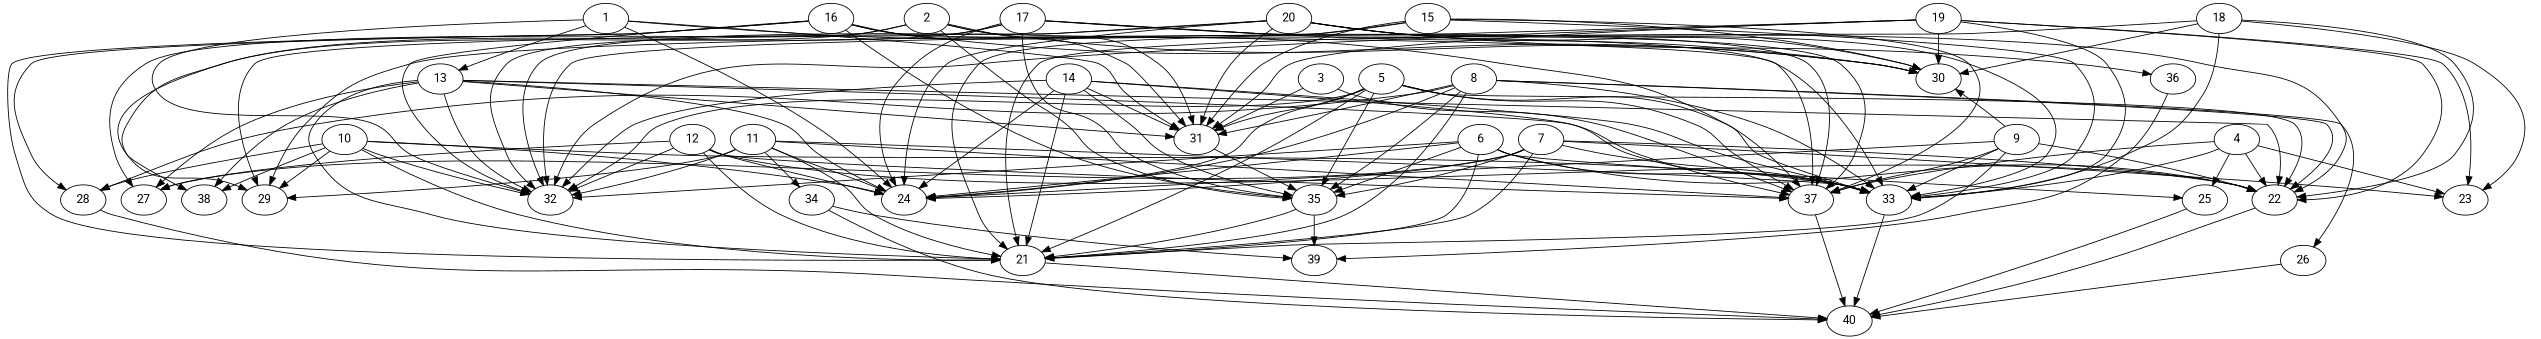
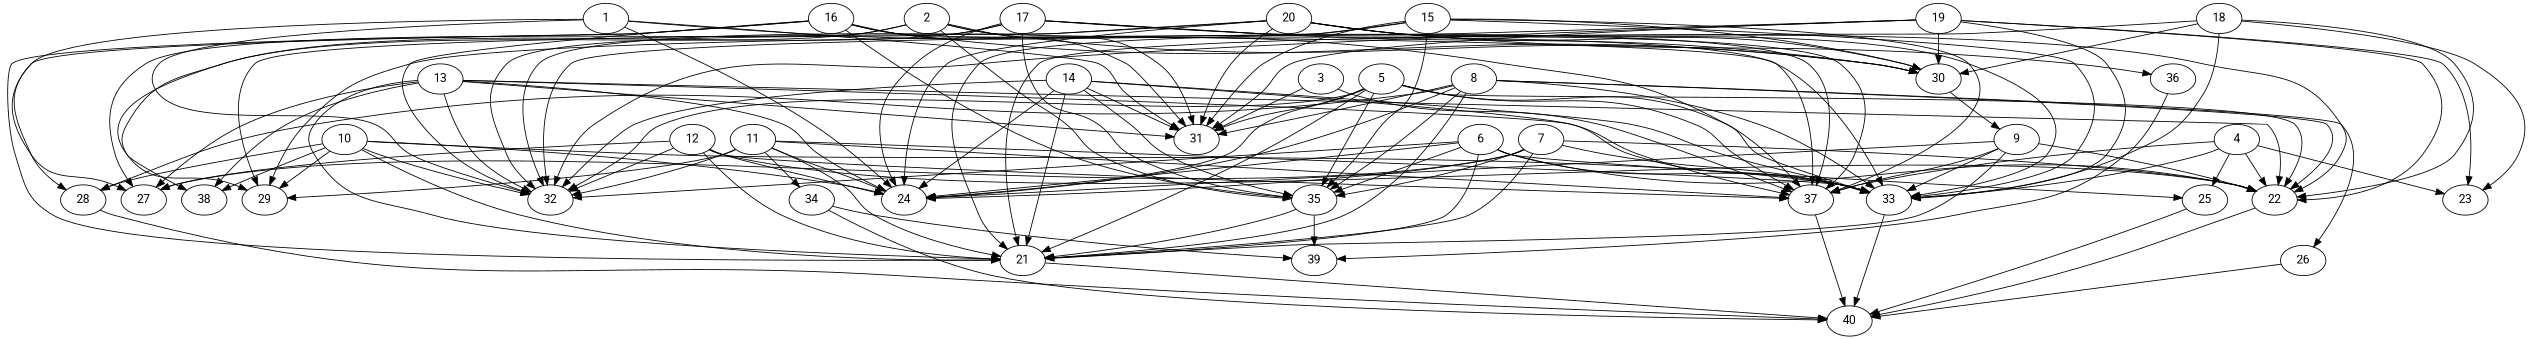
(526, 46) -> (207, 31)
(1984, 110) -> (1968, 106)
(1999, 165) -> none
(1252, 168) -> (1386, 120)
